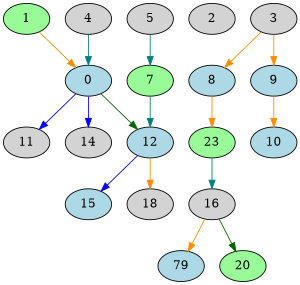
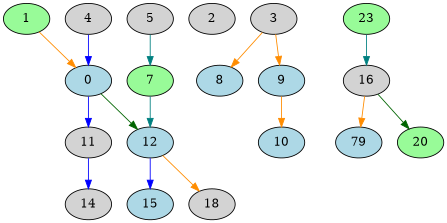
(88, 46) -> (88, 46)
(88, 107) -> (88, 169)
(212, 107) -> none
